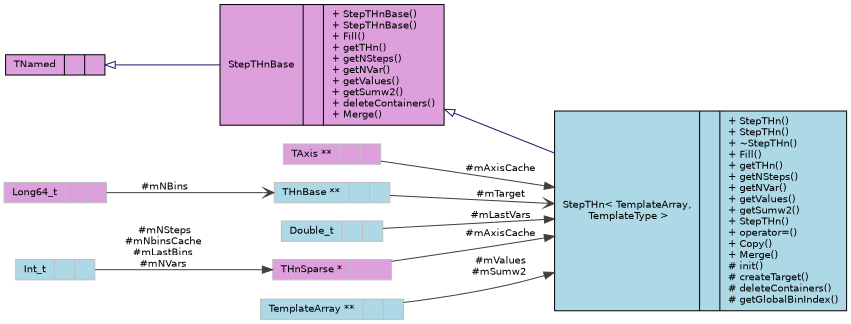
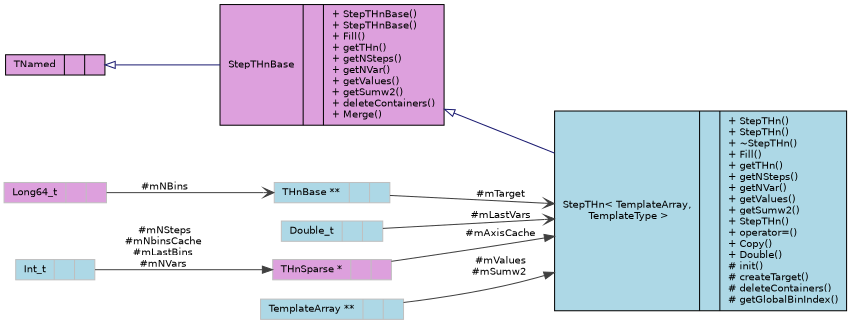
(332, 154) -> none
(464, 224) -> (464, 224)
(753, 255) -> (755, 255)
